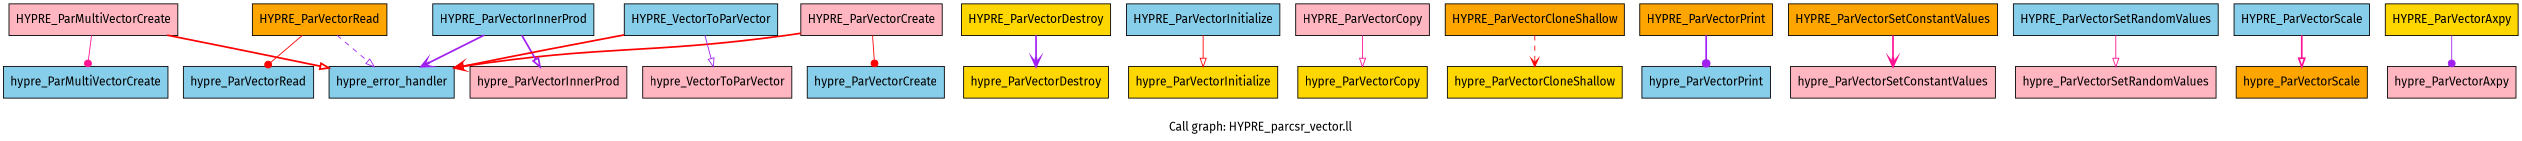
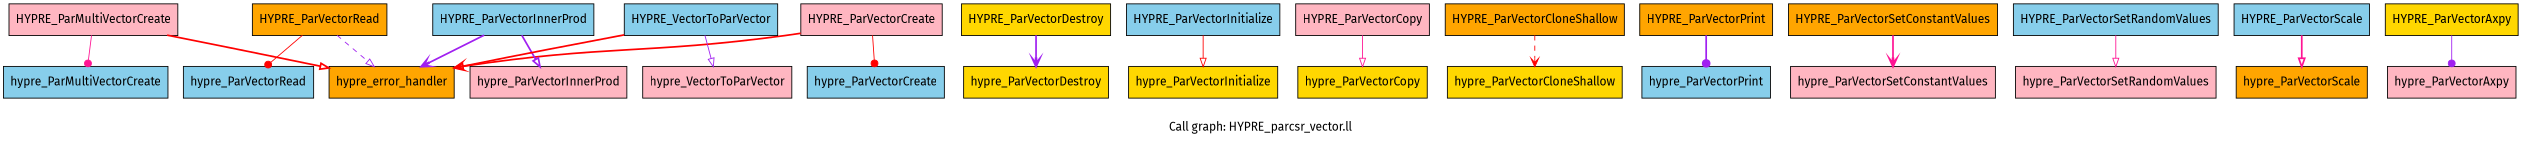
(392, 82) -> (392, 82)
